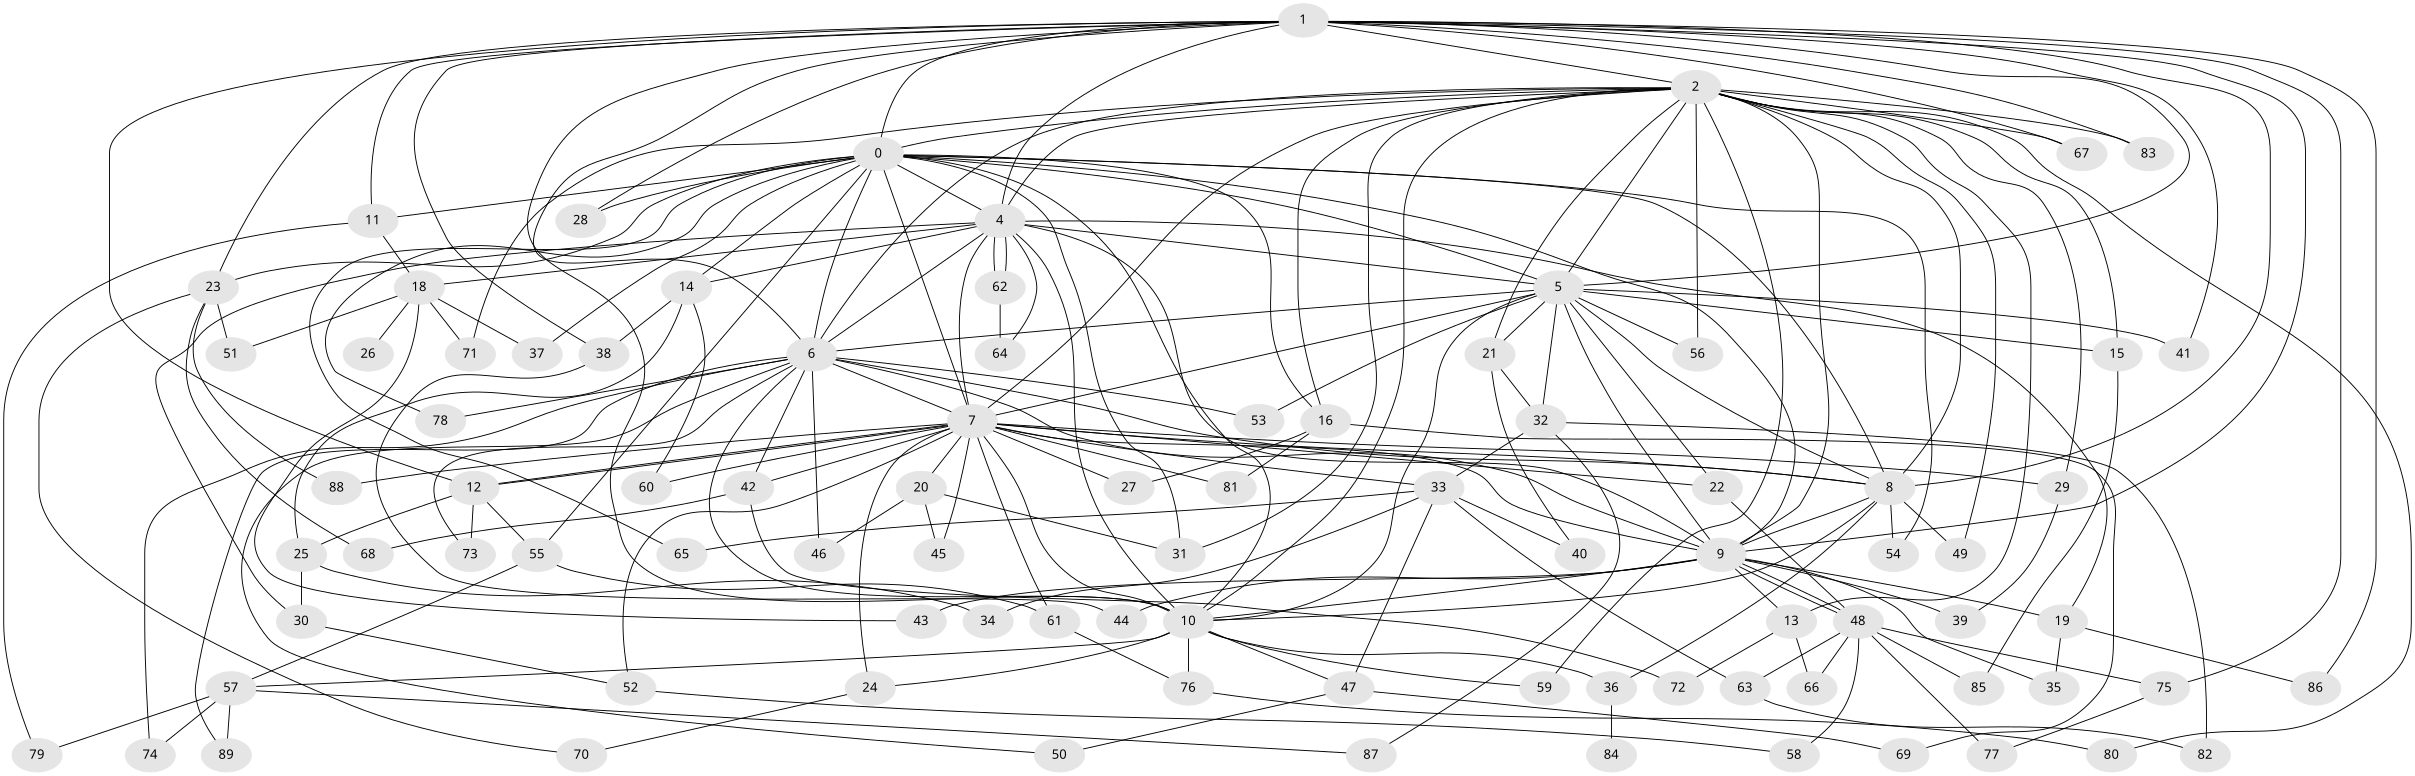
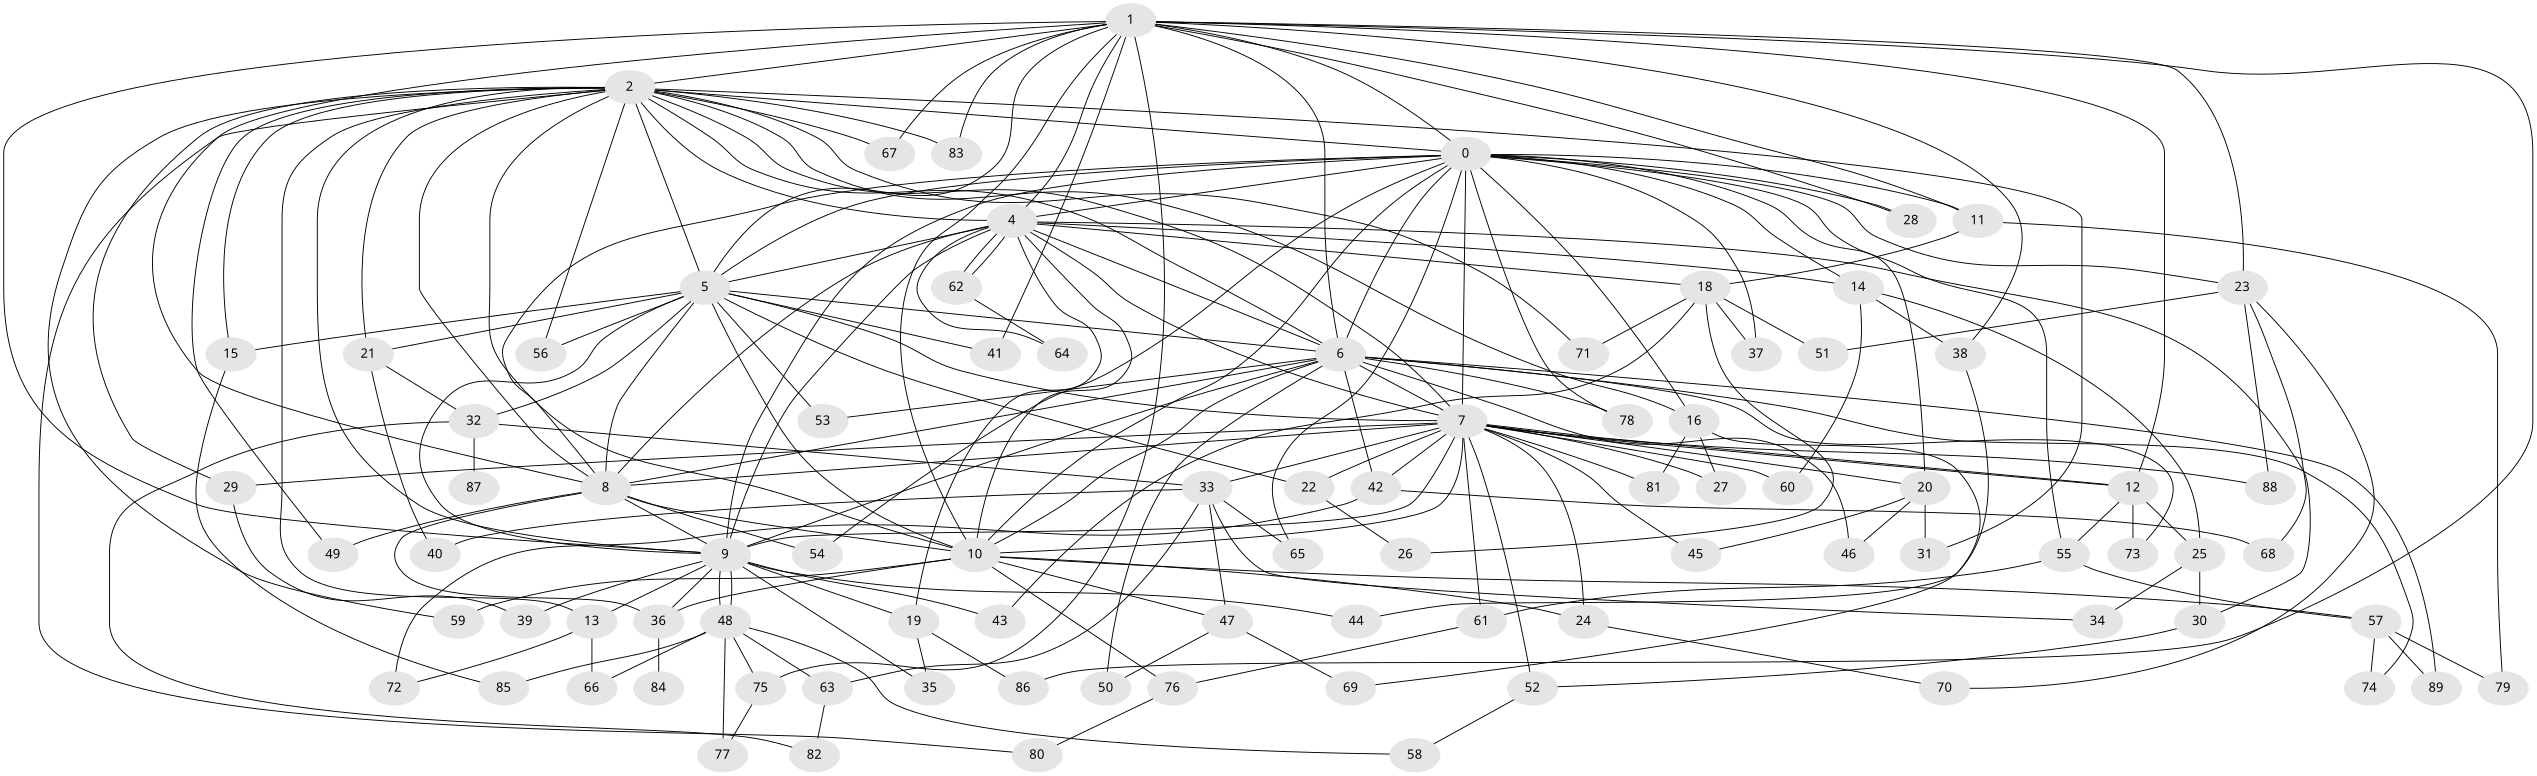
(1082, 309) -> (1794, 224)
none -> (784, 319)
(1785, 552) -> (1370, 530)
(1455, 591) -> (692, 588)
(801, 722) -> none
